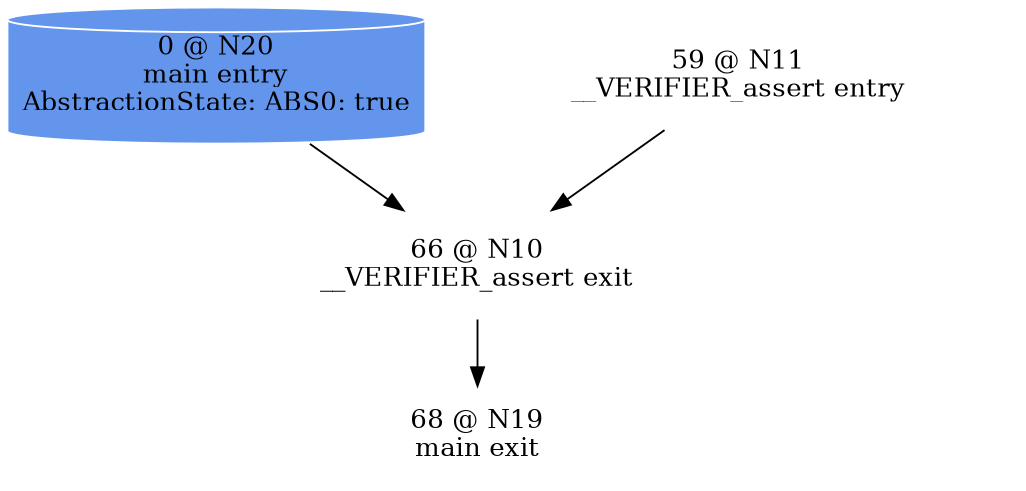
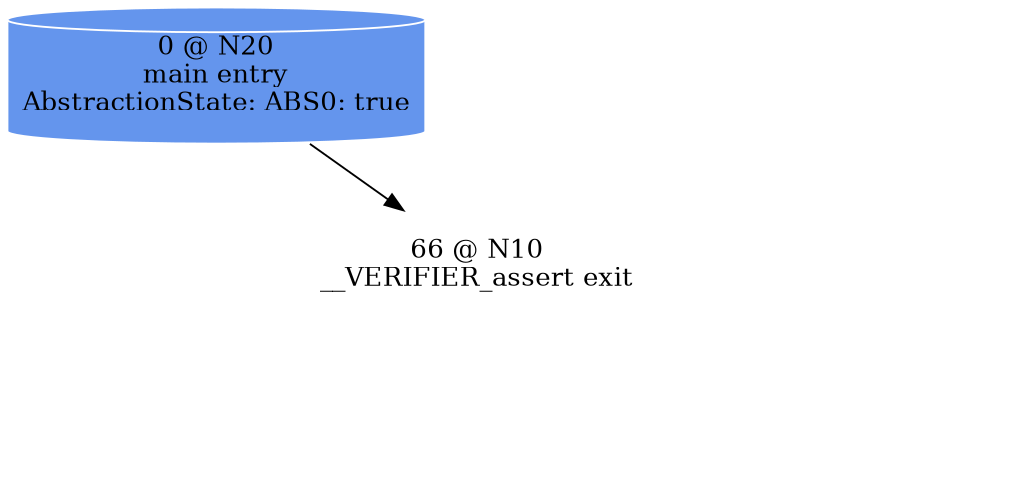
(739, 76) -> none
(478, 435) -> none
